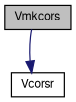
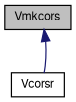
(30, 45) -> (46, 57)
